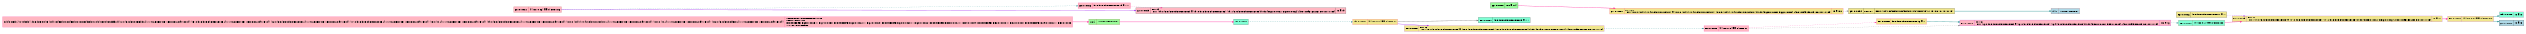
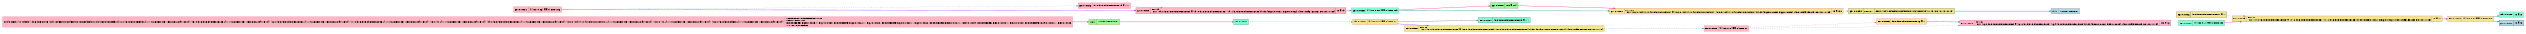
none -> (1375, 11)
(2174, 23) -> none
